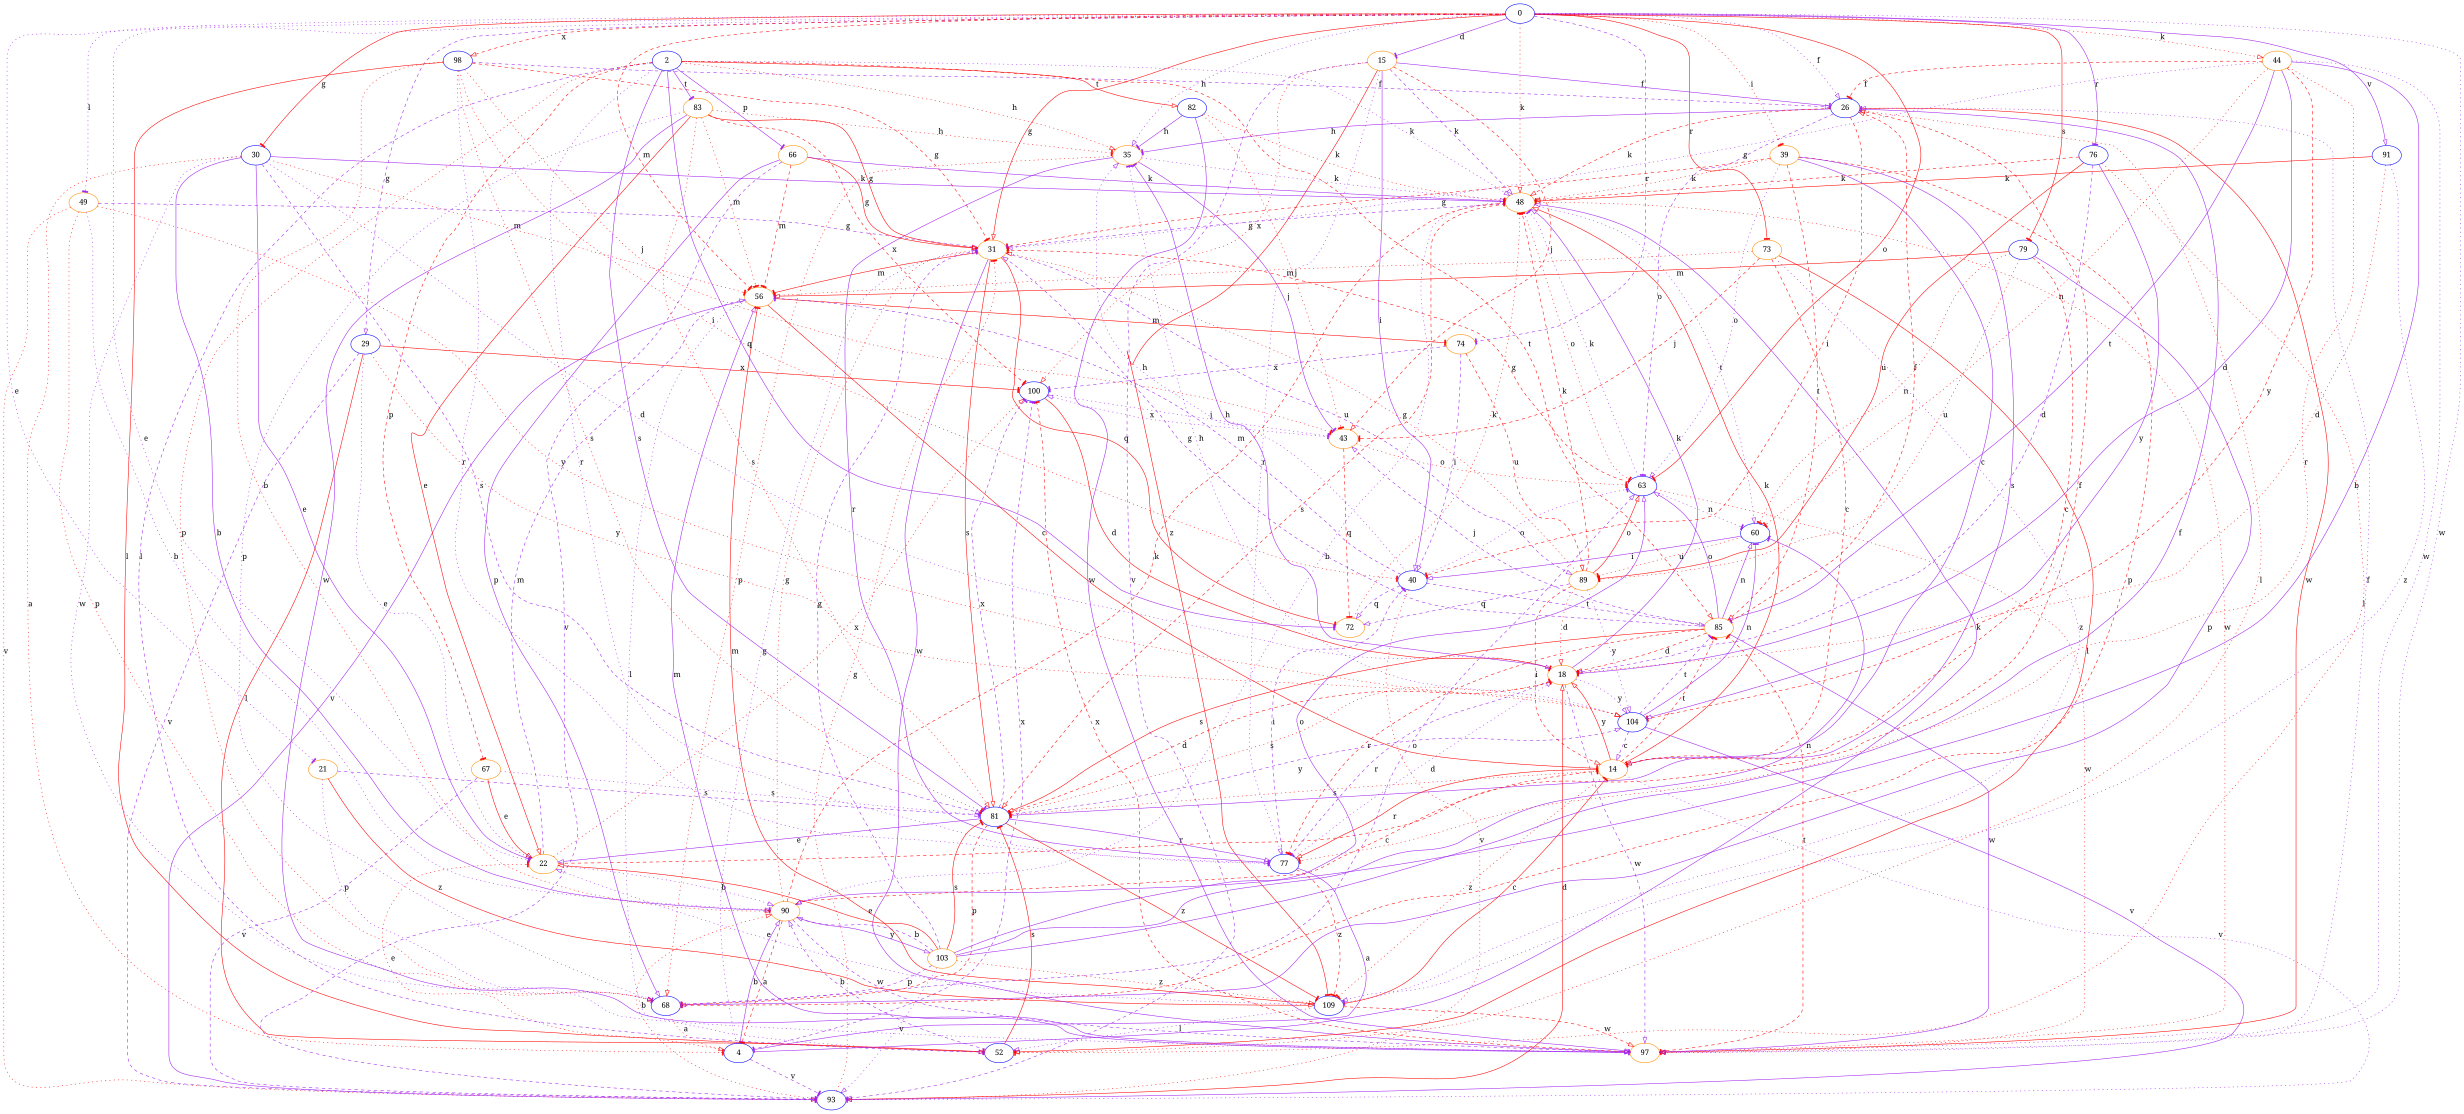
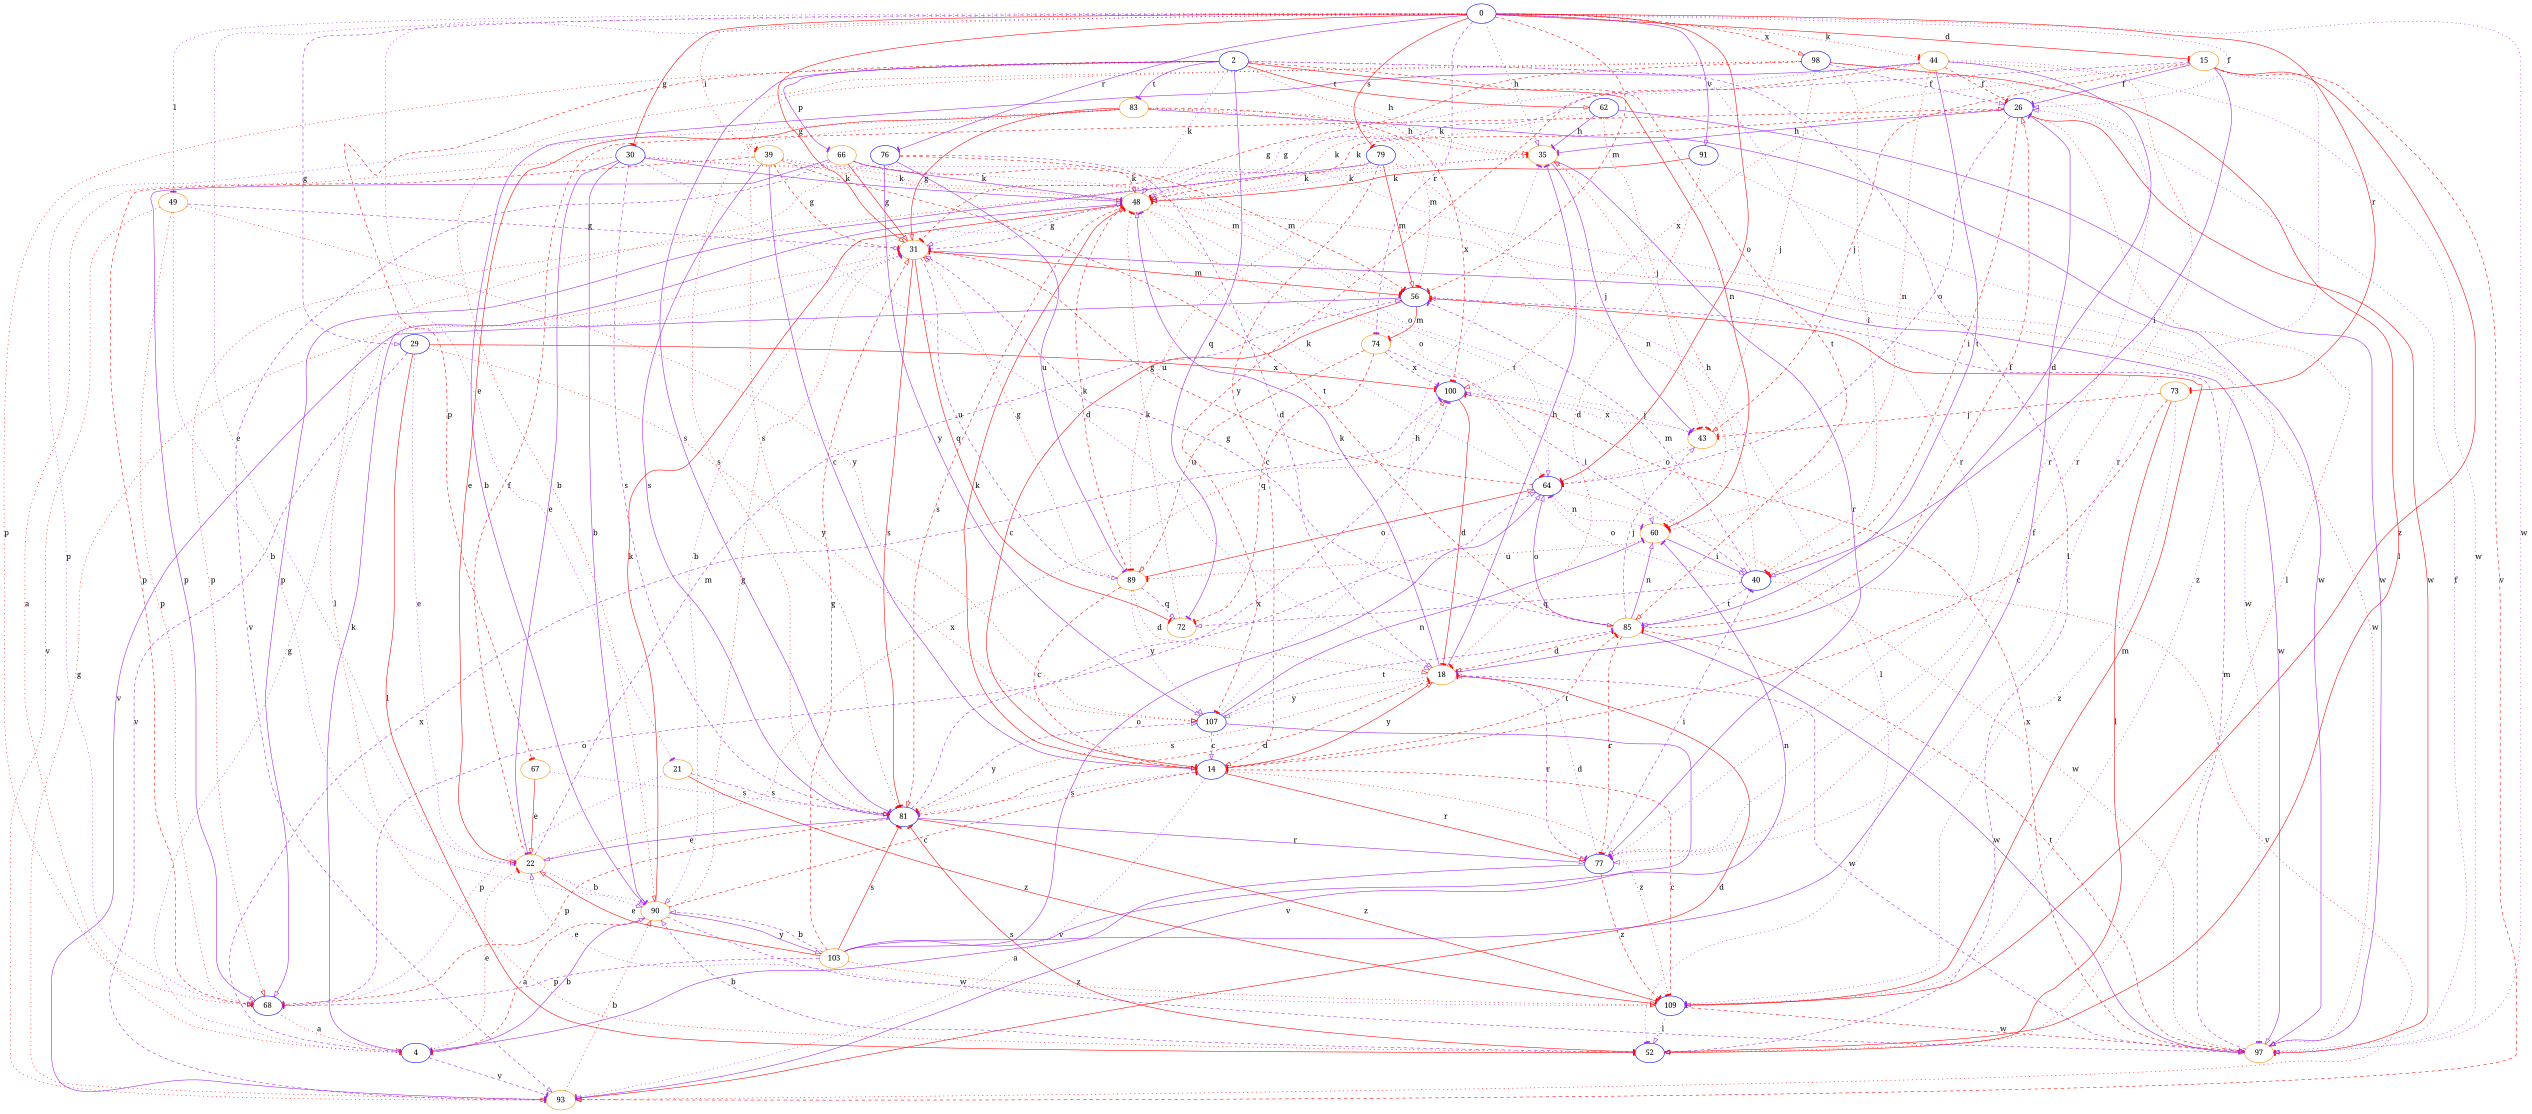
(2078, 32) -> (1771, 33)
(1452, 37) -> (1842, 34)
(1520, 105) -> (1269, 185)
(1192, 108) -> (1604, 108)
none -> (1655, 146)
(1240, 271) -> none
(759, 297) -> (1415, 297)
(1874, 395) -> (1047, 332)
(1189, 403) -> (1694, 351)
(1642, 486) -> (1547, 486)
(966, 530) -> (886, 532)
(1346, 532) -> (1260, 480)
(1755, 533) -> (1655, 533)
(1153, 560) -> (709, 439)
(817, 609) -> (831, 602)
(1133, 623) -> (2126, 1086)
(1345, 674) -> none
(1537, 675) -> (1039, 675)
(1632, 722) -> (1212, 722)
(1613, 770) -> (1212, 770)
(1305, 791) -> (1059, 791)
(1484, 908) -> (1559, 782)
(805, 1010) -> (2203, 381)
(890, 1038) -> none
(219, 1072) -> none
(1377, 1078) -> (1360, 969)
(831, 1100) -> (561, 1100)
